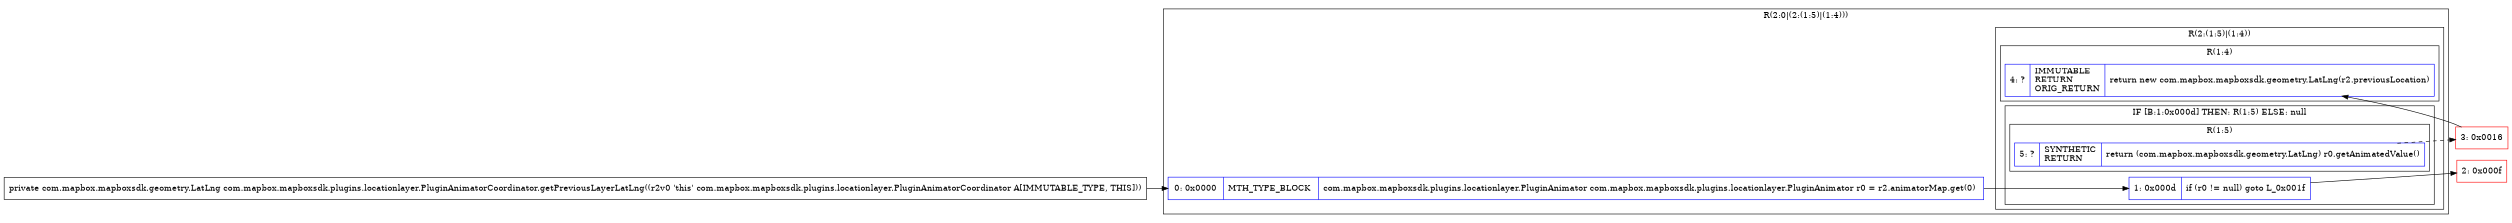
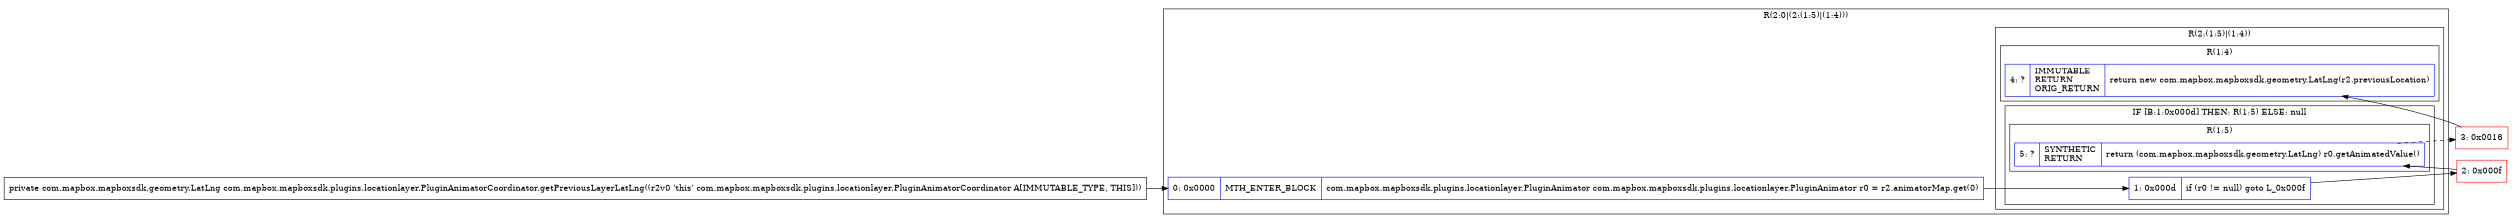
none -> (2438, 168)
(1269, 188) -> (1271, 188)
(2246, 188) -> (2246, 188)
